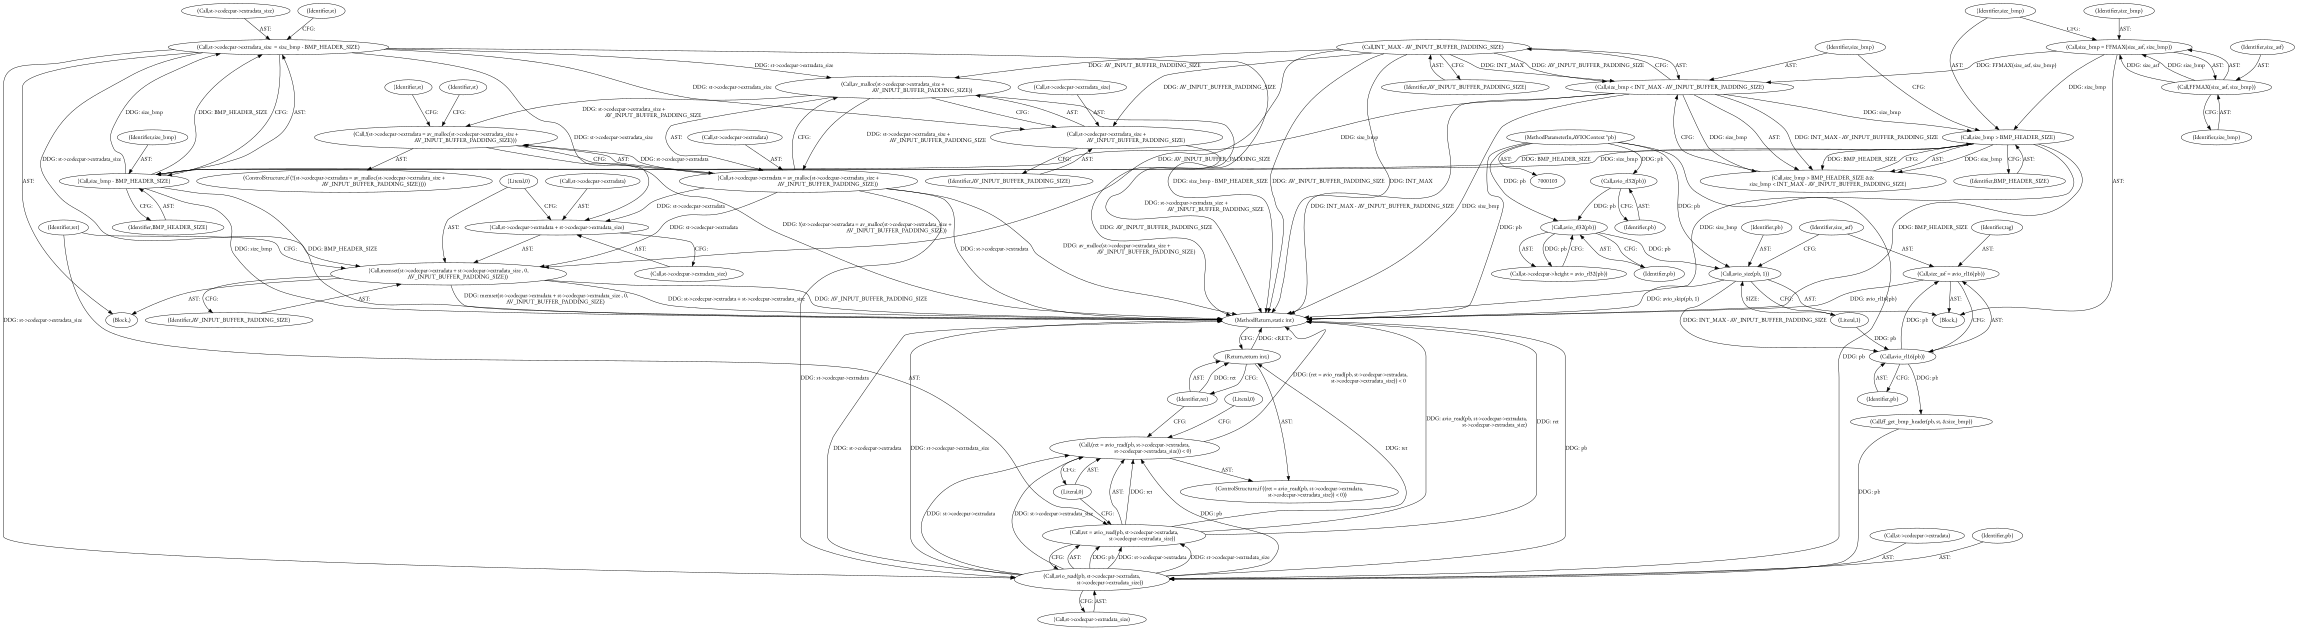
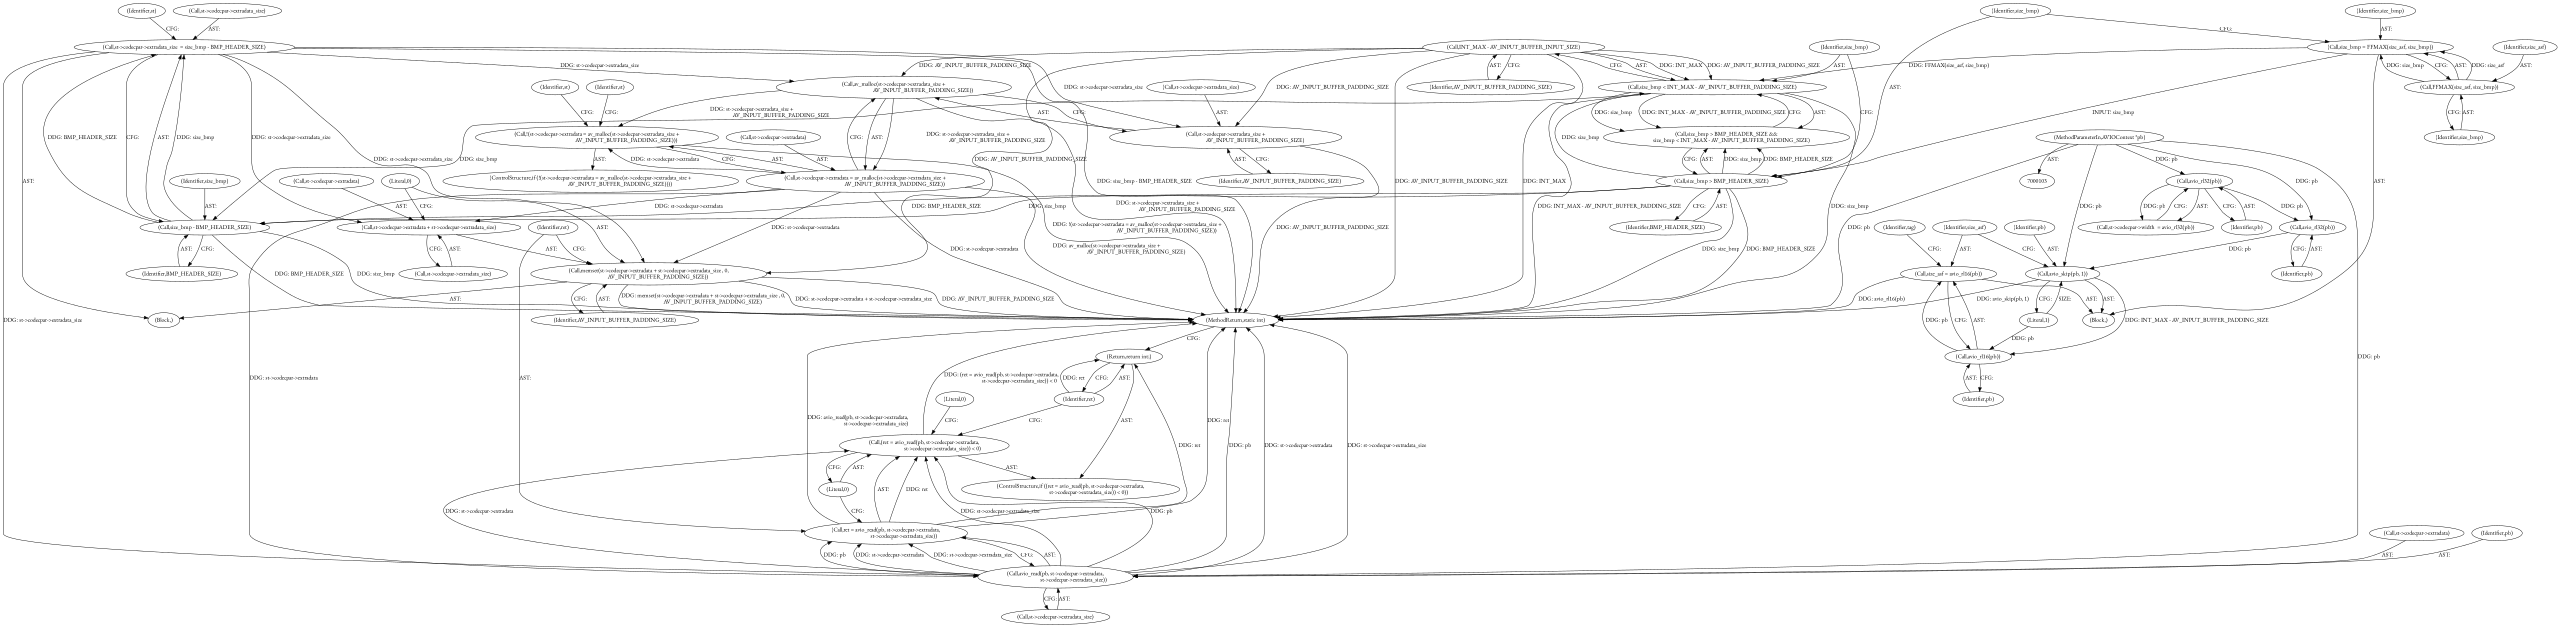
(1433, 47) -> (1514, 47)
(2219, 65) -> (2442, 65)
(2088, 87) -> (2113, 112)
(1845, 116) -> (1560, 146)
none -> (2146, 228)
(1989, 249) -> (1935, 249)
(1559, 274) -> none
(1745, 274) -> (2063, 274)
(1256, 341) -> none
(1921, 422) -> none
